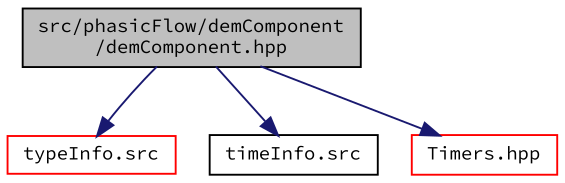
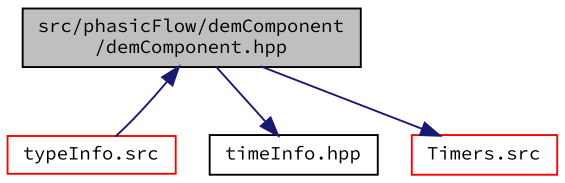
(132, 93) -> (142, 110)
(294, 155) -> (294, 155)
(484, 155) -> (484, 155)
